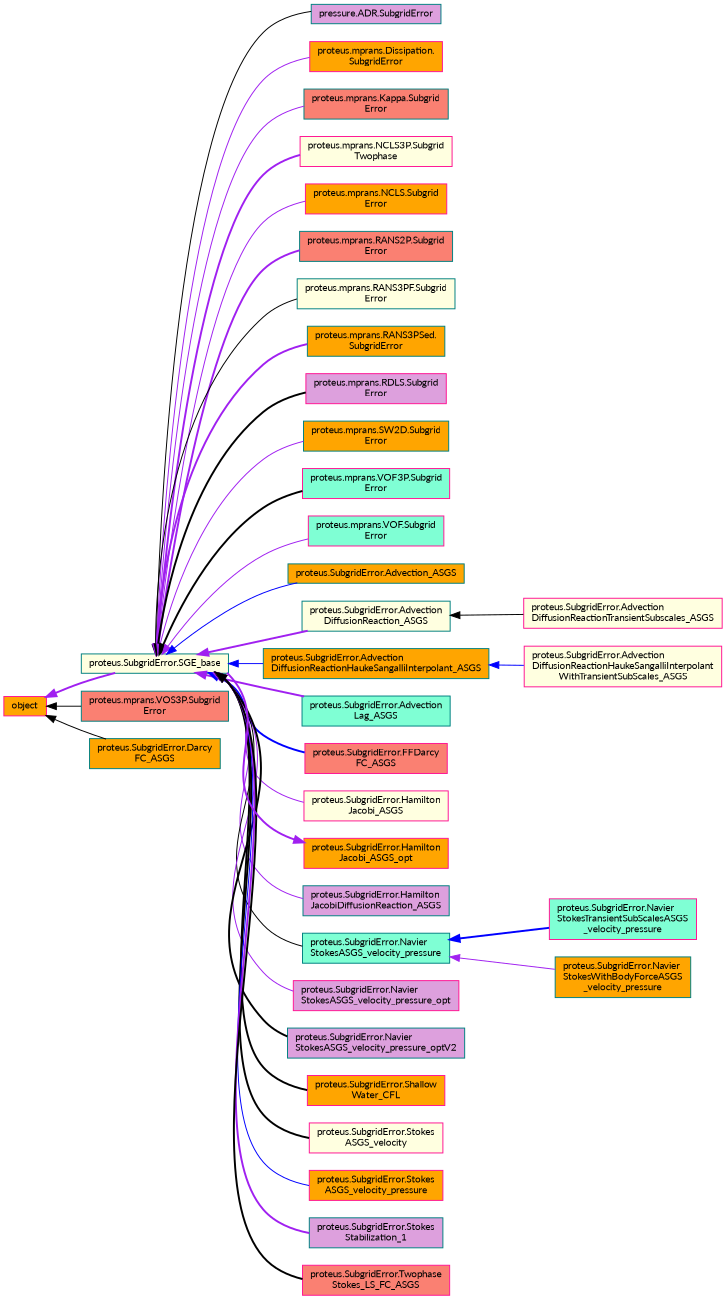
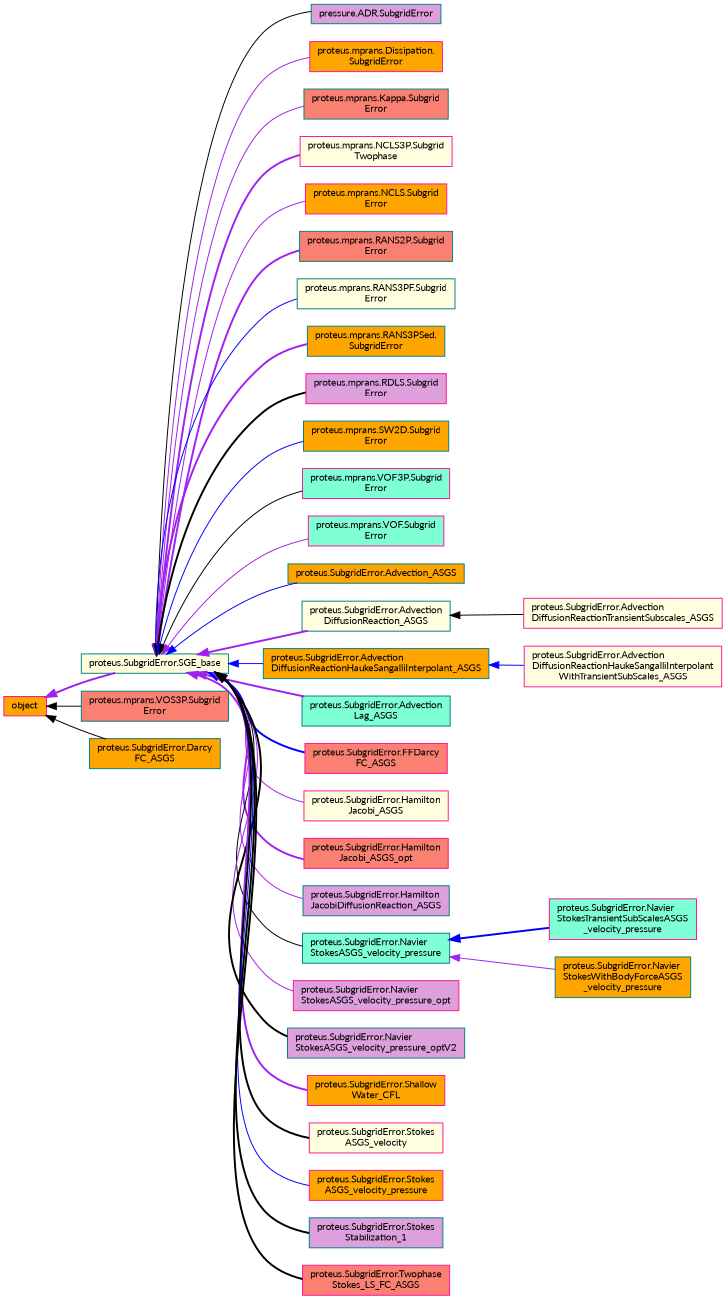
(225, 363) -> (225, 363)
(208, 524) -> (208, 524)
(217, 552) -> (217, 552)
(244, 765) -> (245, 771)
(376, 853) -> (376, 853)
(244, 897) -> (244, 897)
(243, 970) -> (243, 970)
